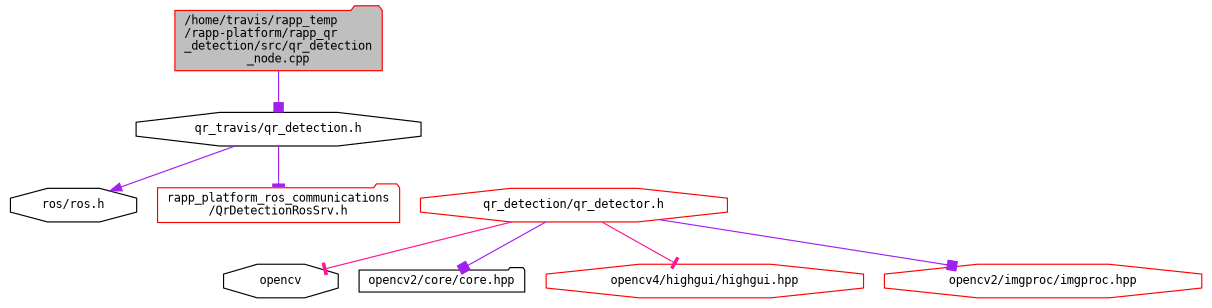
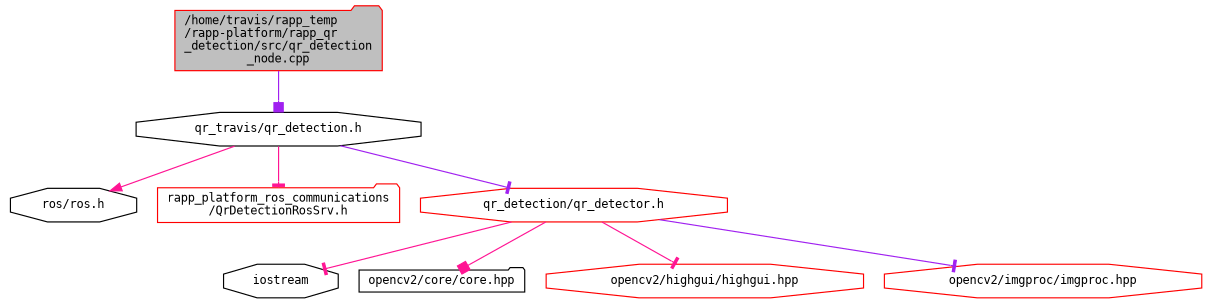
(279, 164) -> (279, 164)
none -> (423, 166)
(178, 167) -> (178, 167)
(508, 243) -> (508, 243)
(805, 243) -> (805, 243)
(281, 281) -> (281, 281)
(705, 281) -> (705, 281)
